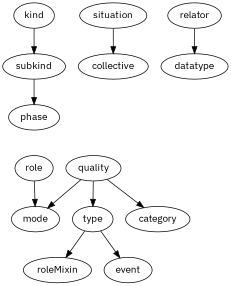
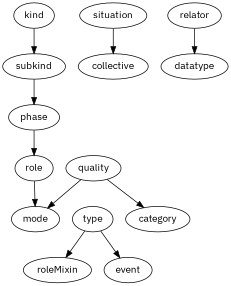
none -> (34, 139)
(93, 190) -> none
